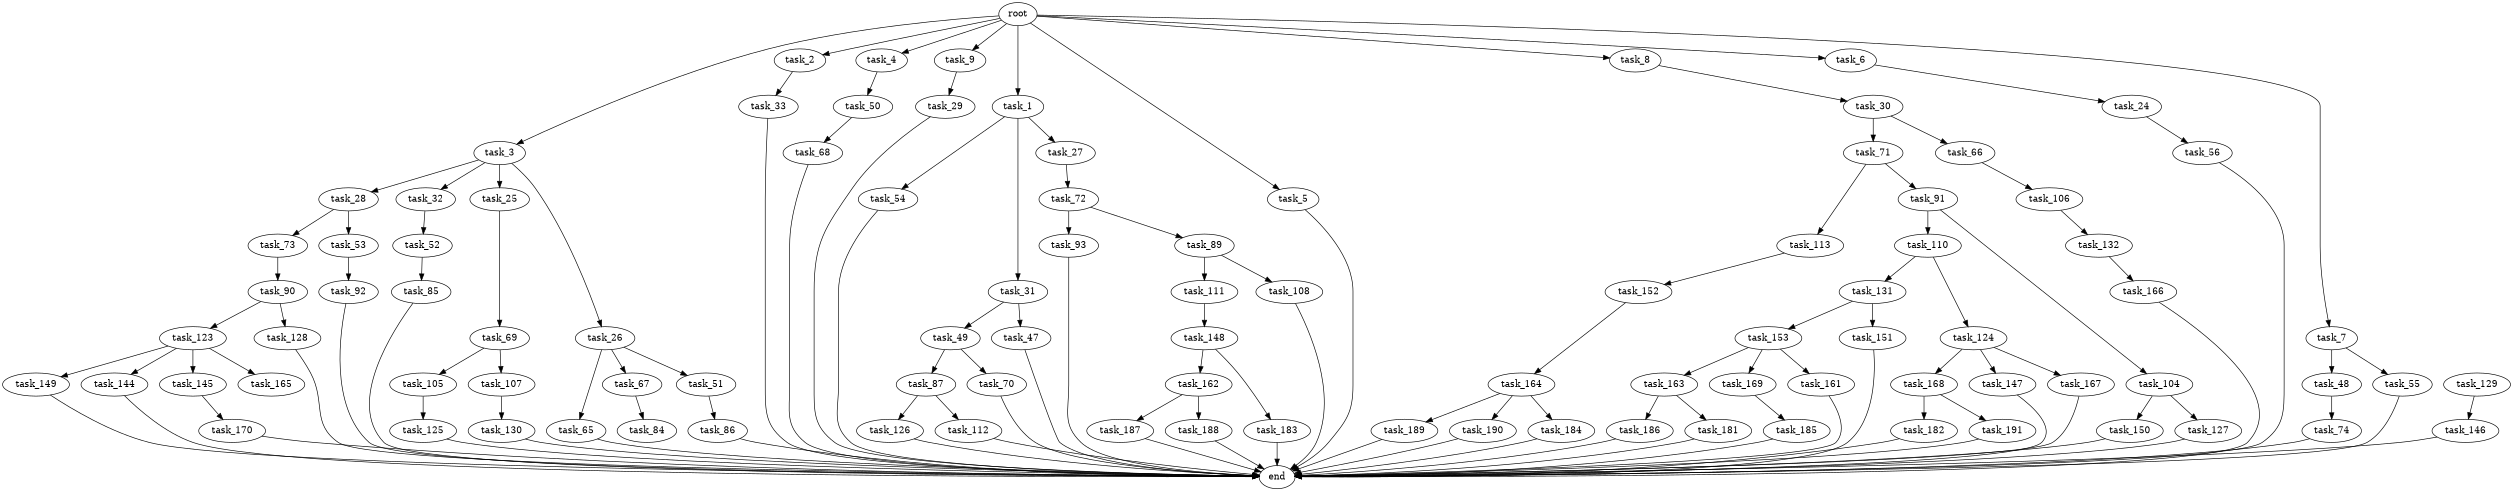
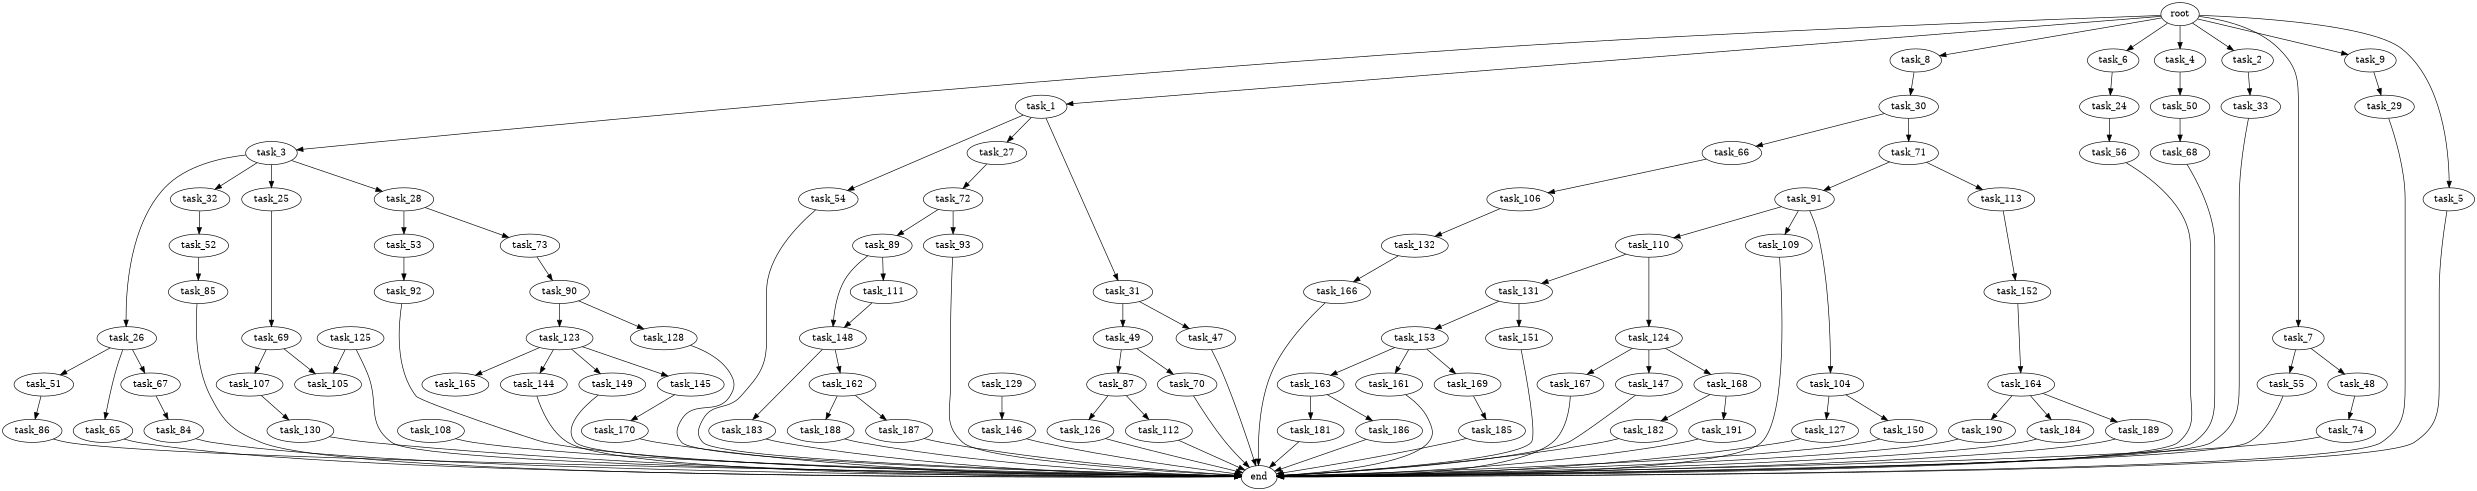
none -> (1779, 246)
(1244, 267) -> (843, 284)
(423, 405) -> (341, 359)
none -> (715, 471)
